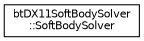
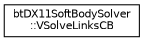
(72, 21) -> (72, 21)
